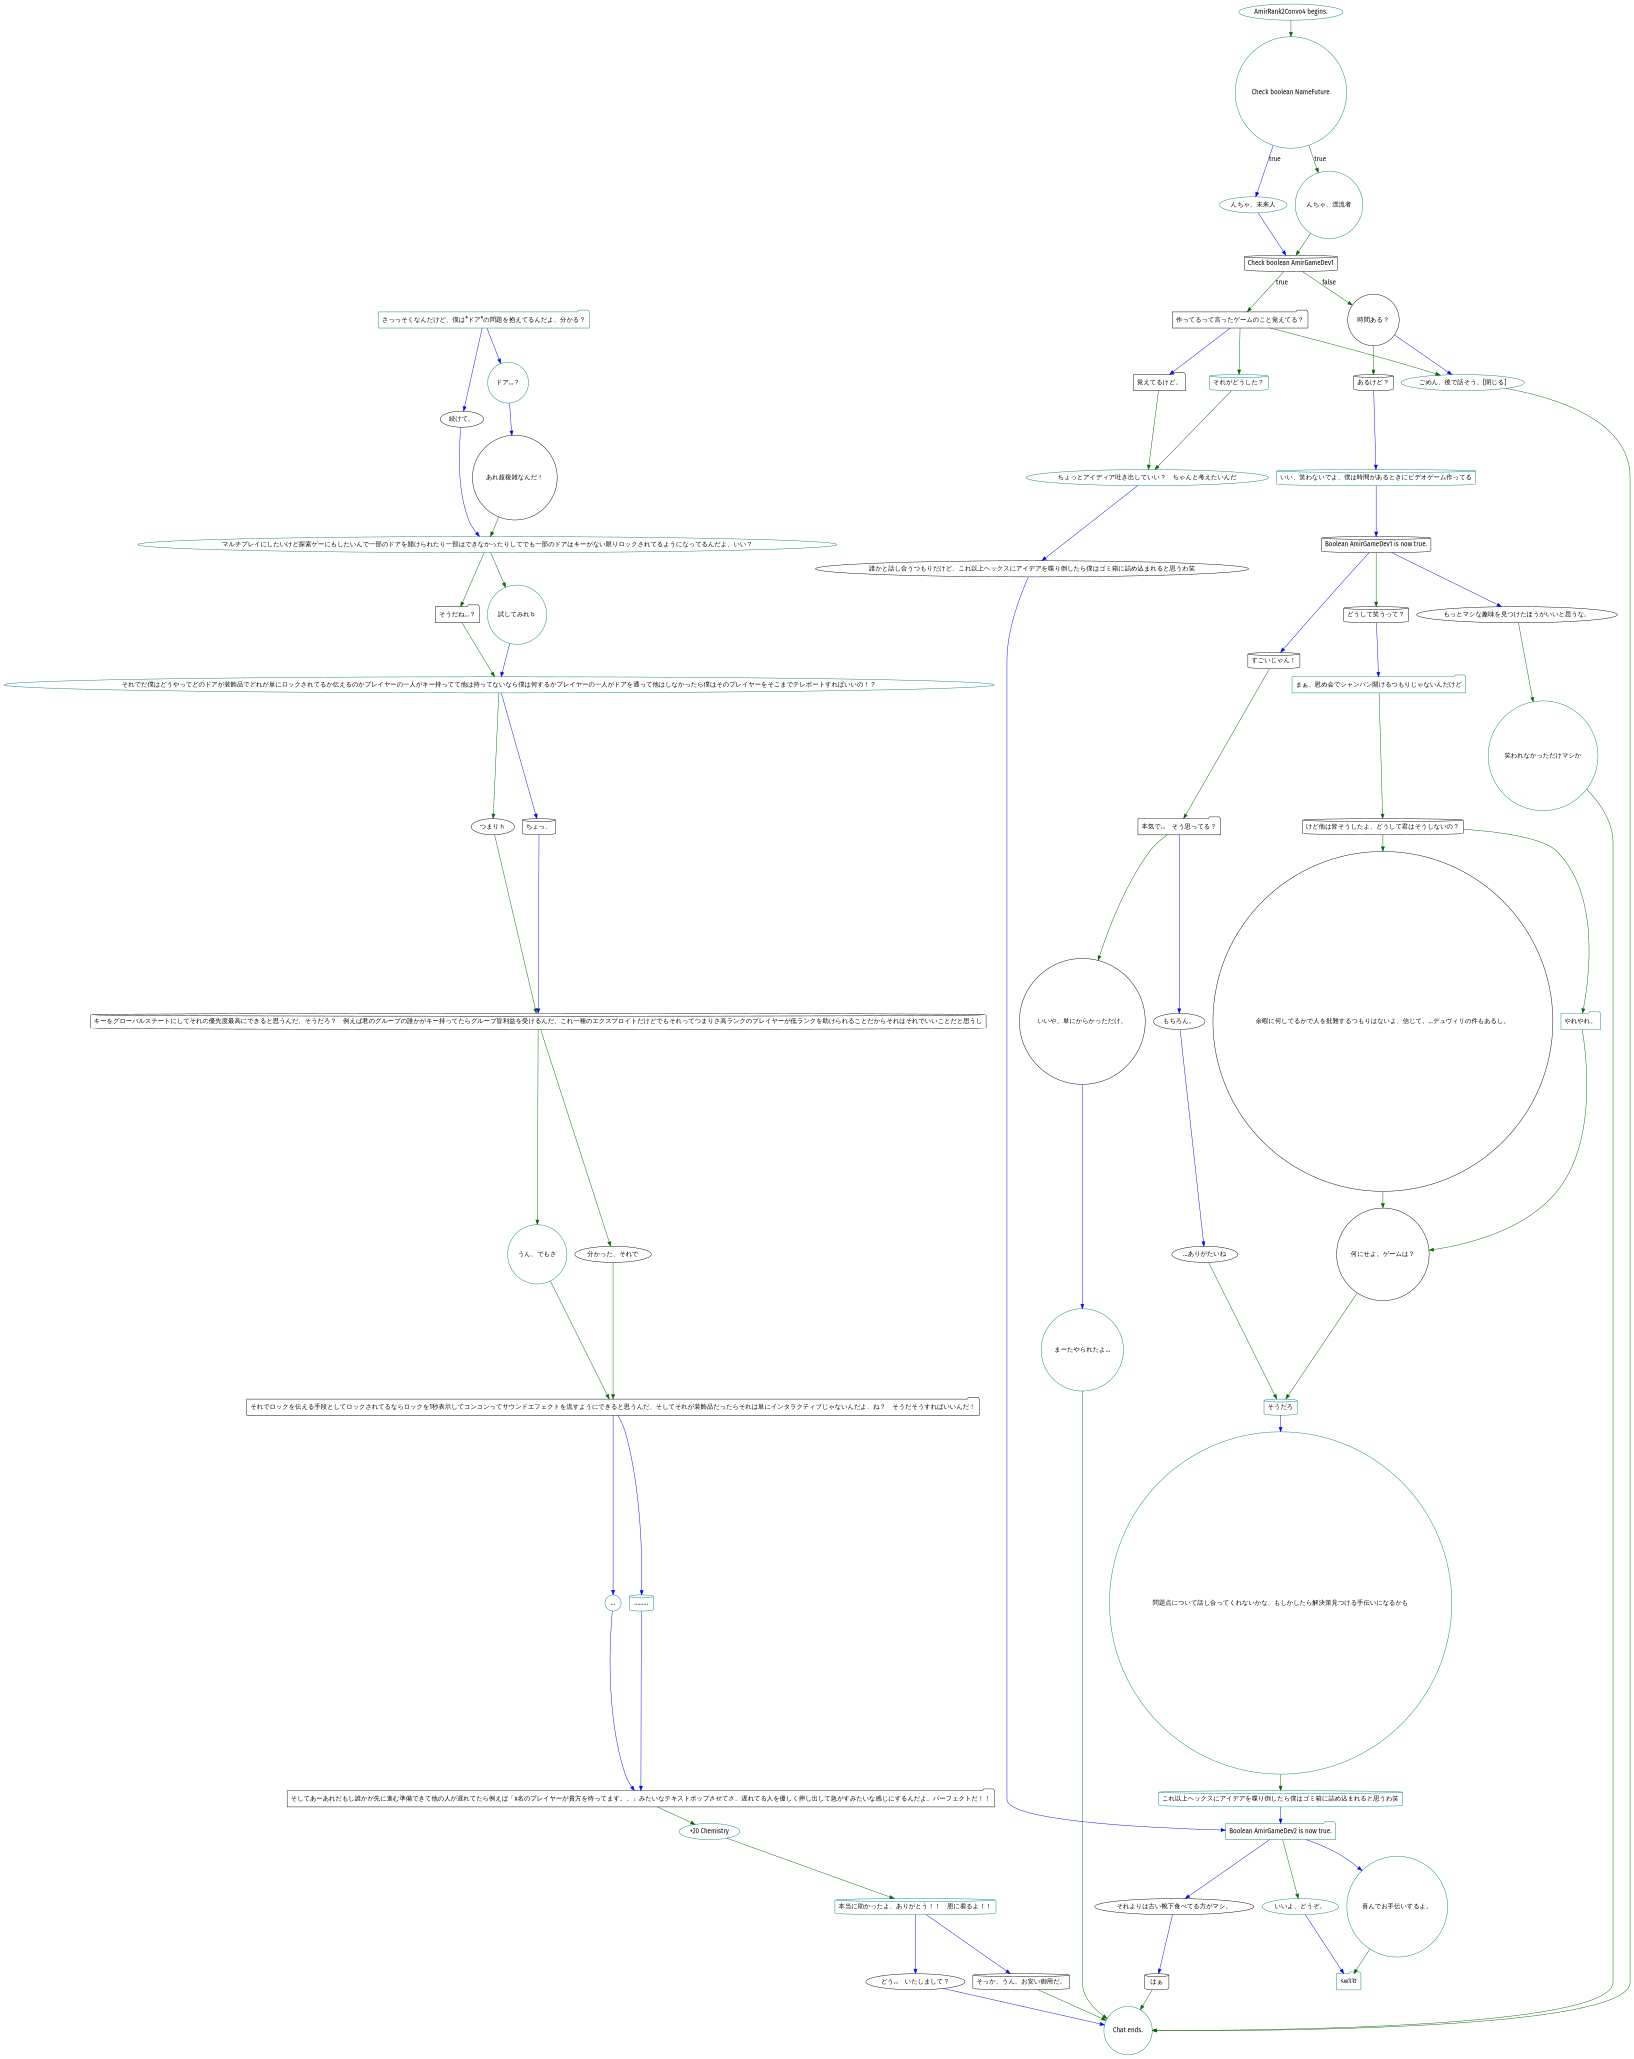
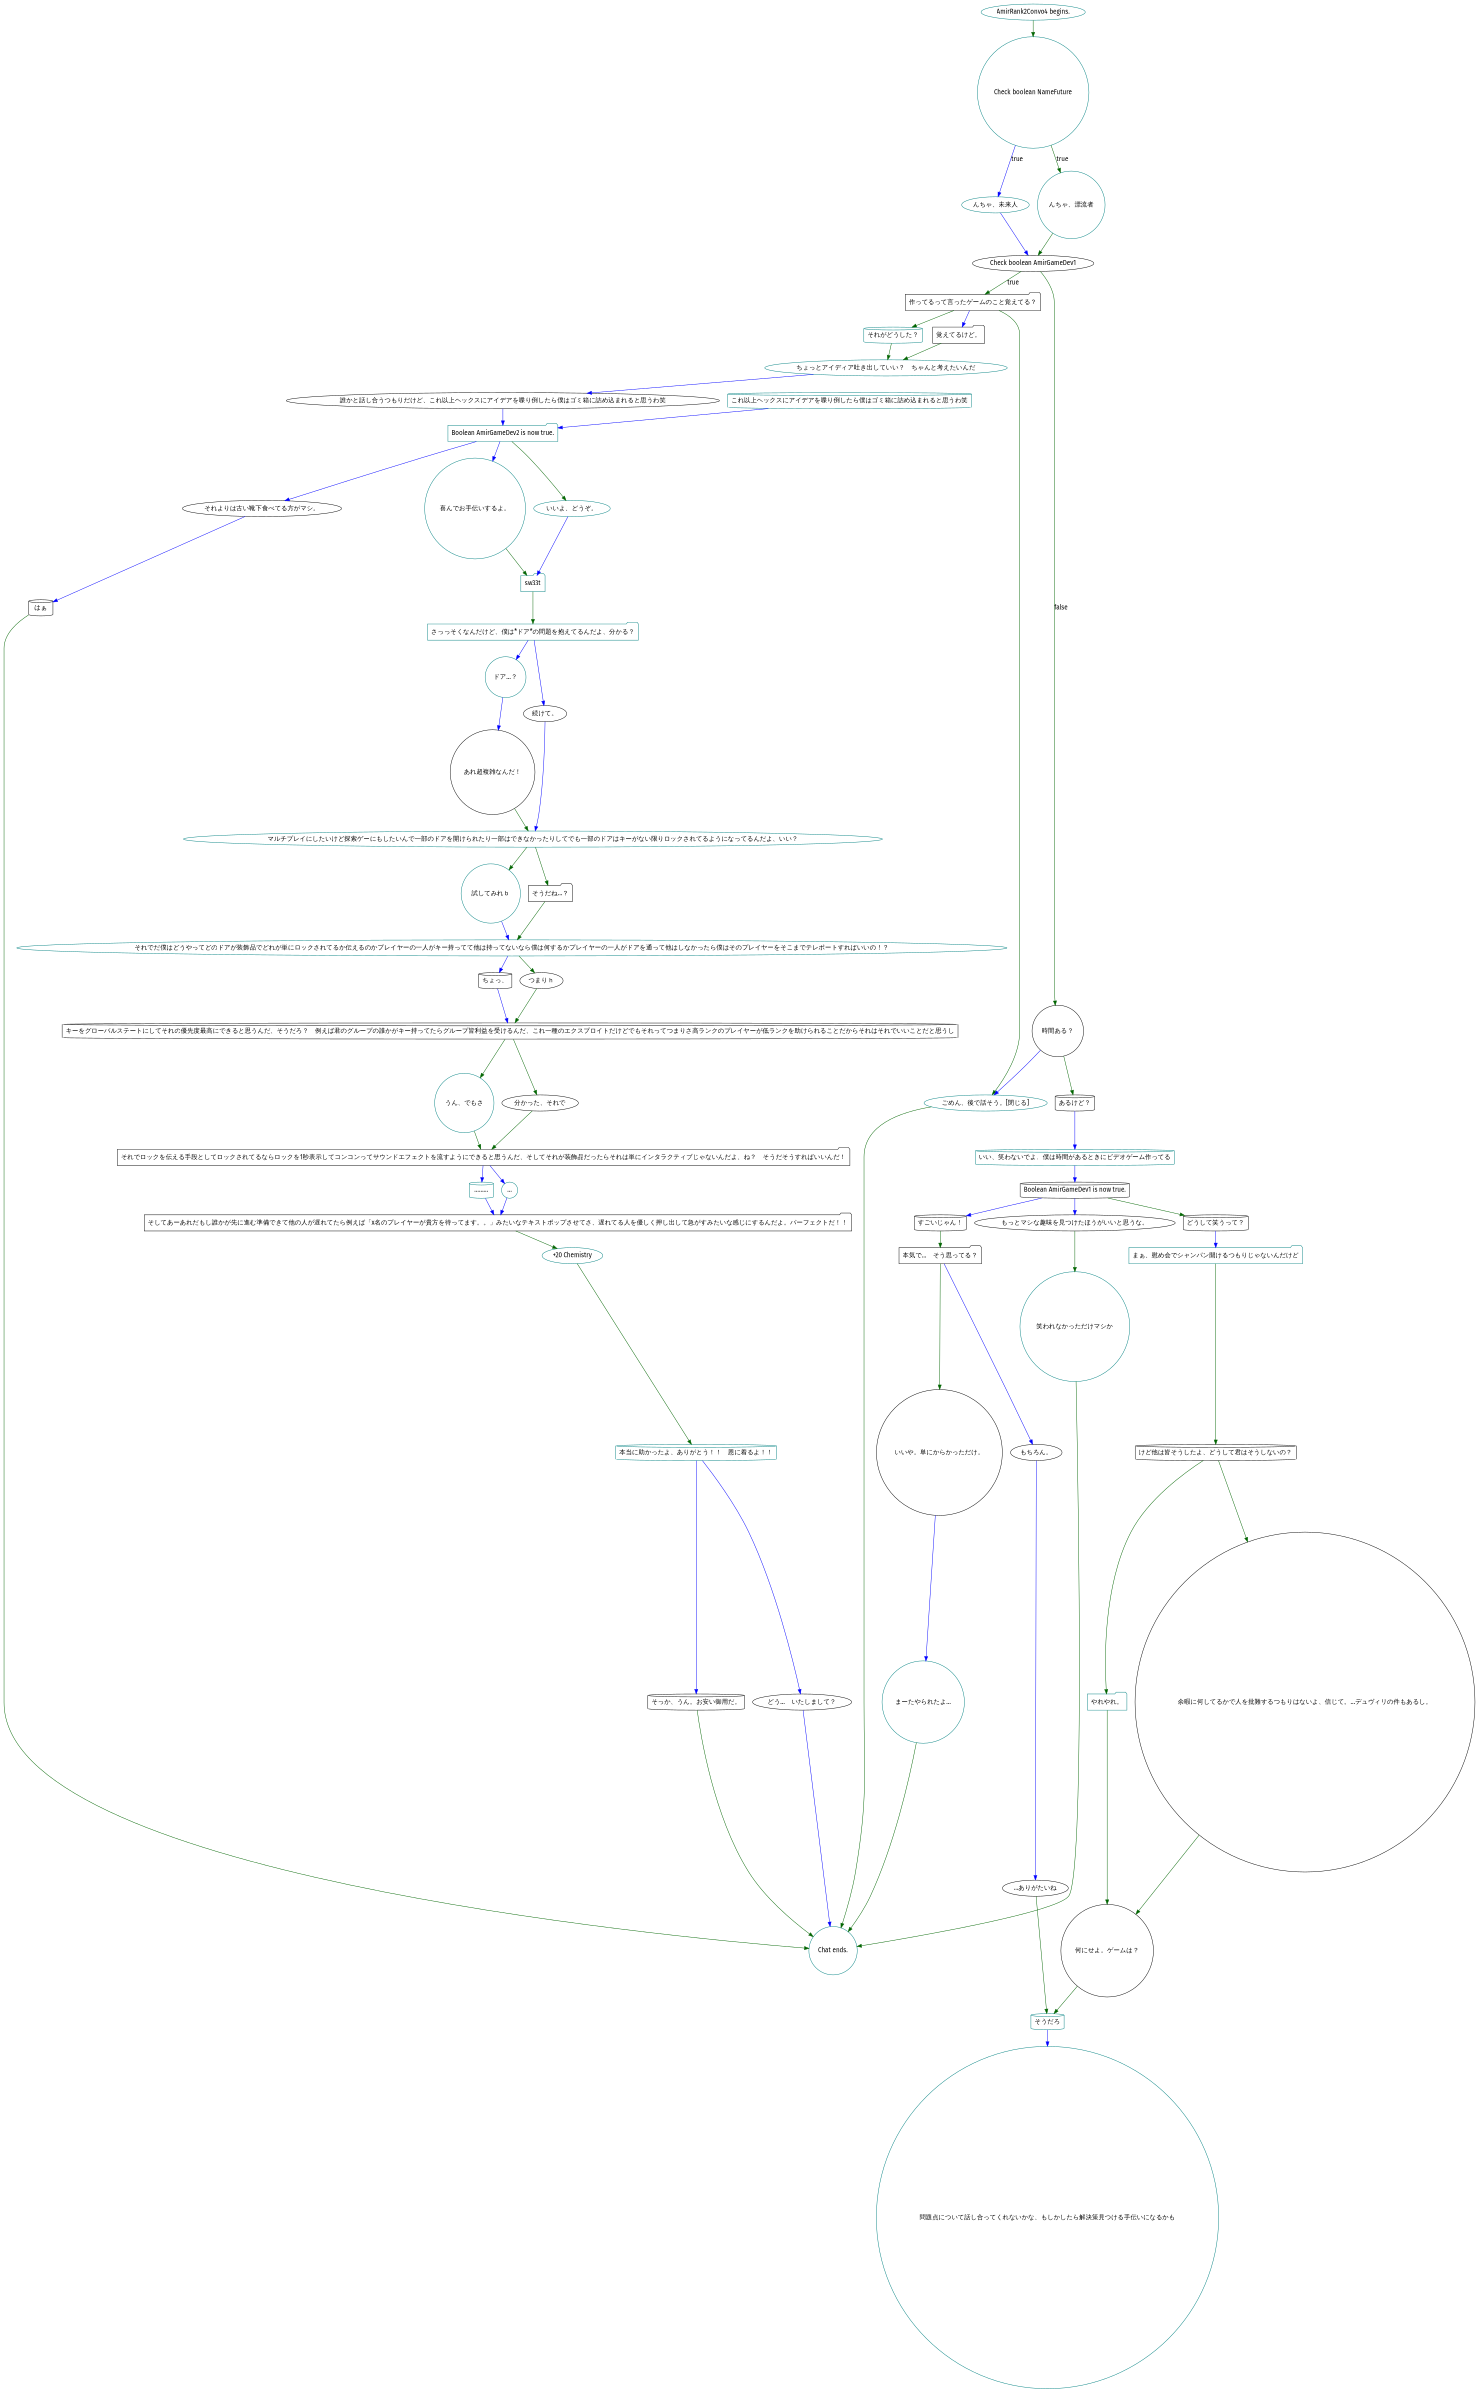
(1291, 263) -> (1033, 263)
none -> (533, 606)
(1281, 1780) -> none
